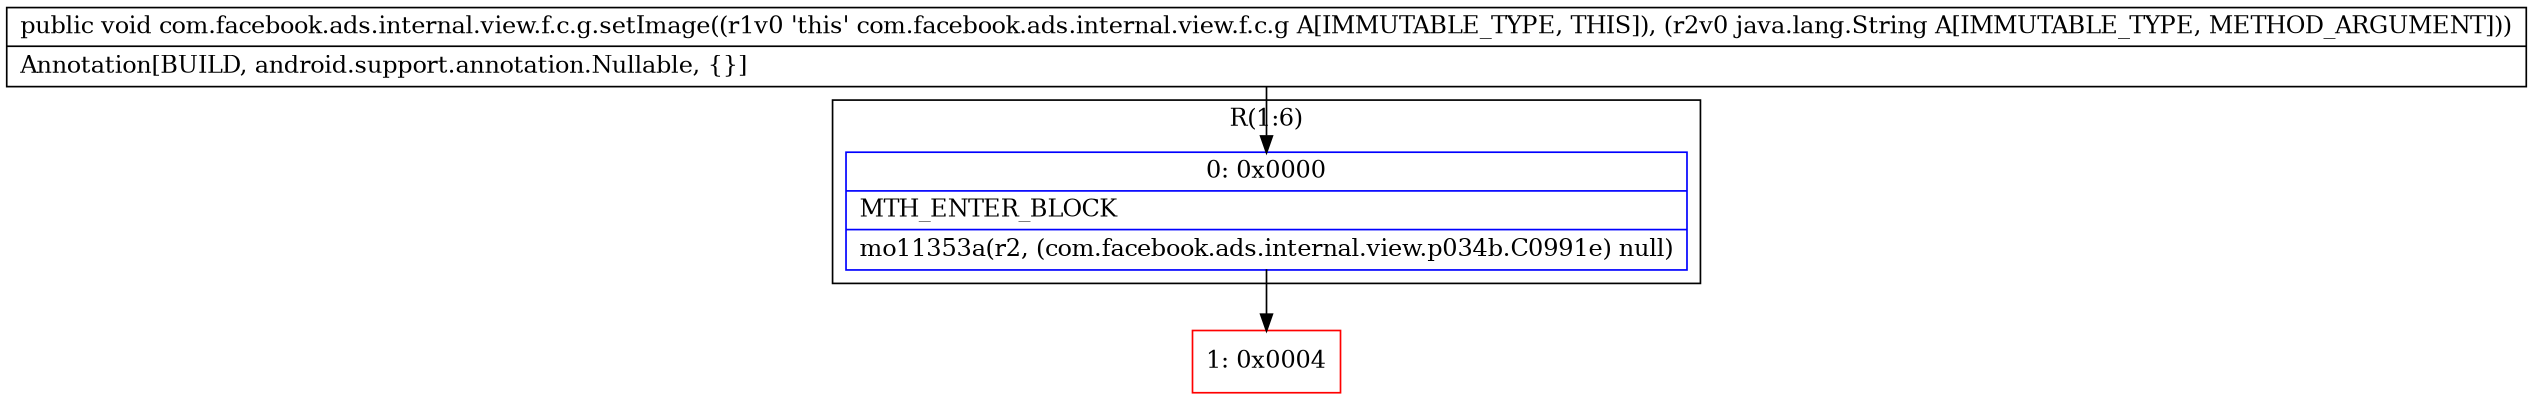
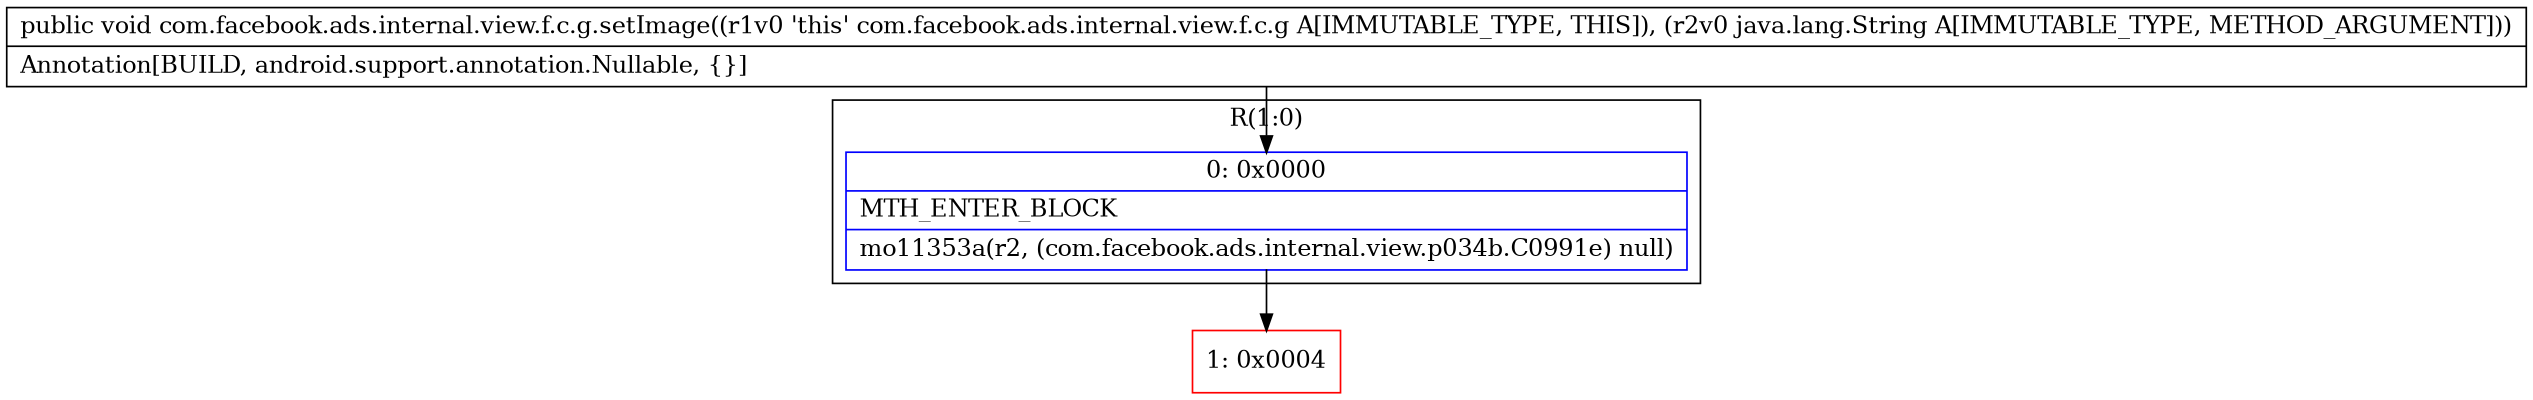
(1267, 119) -> (1267, 119)
